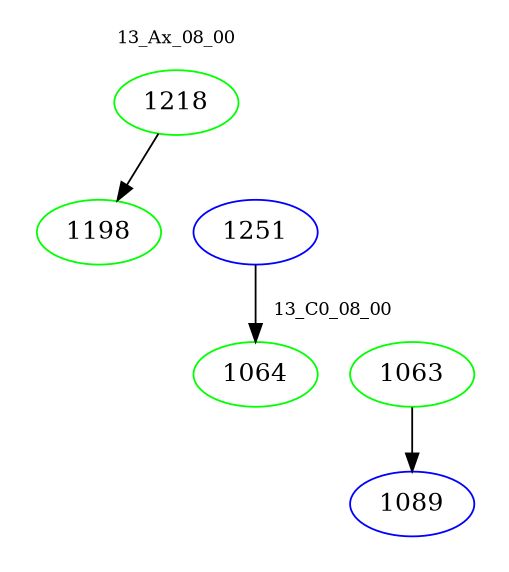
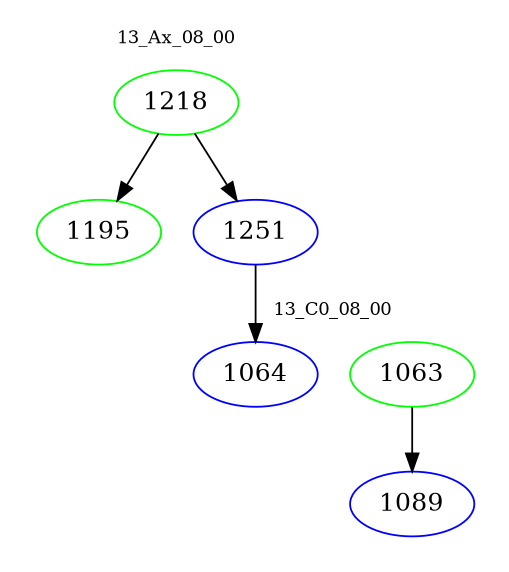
none -> (211, 159)
(99, 232) -> (99, 232)
(256, 374) -> (256, 374)
